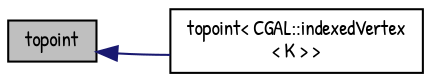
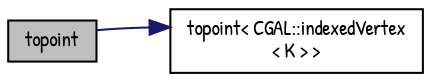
(144, 55) -> (123, 28)
